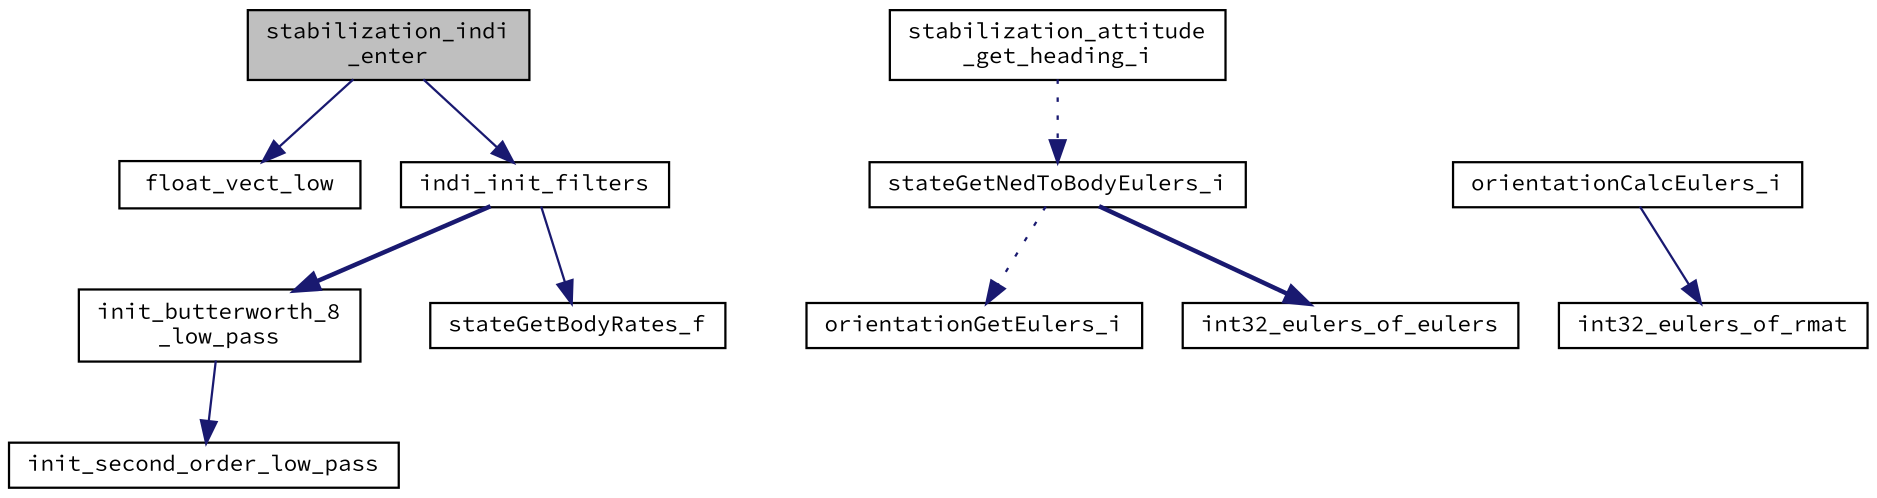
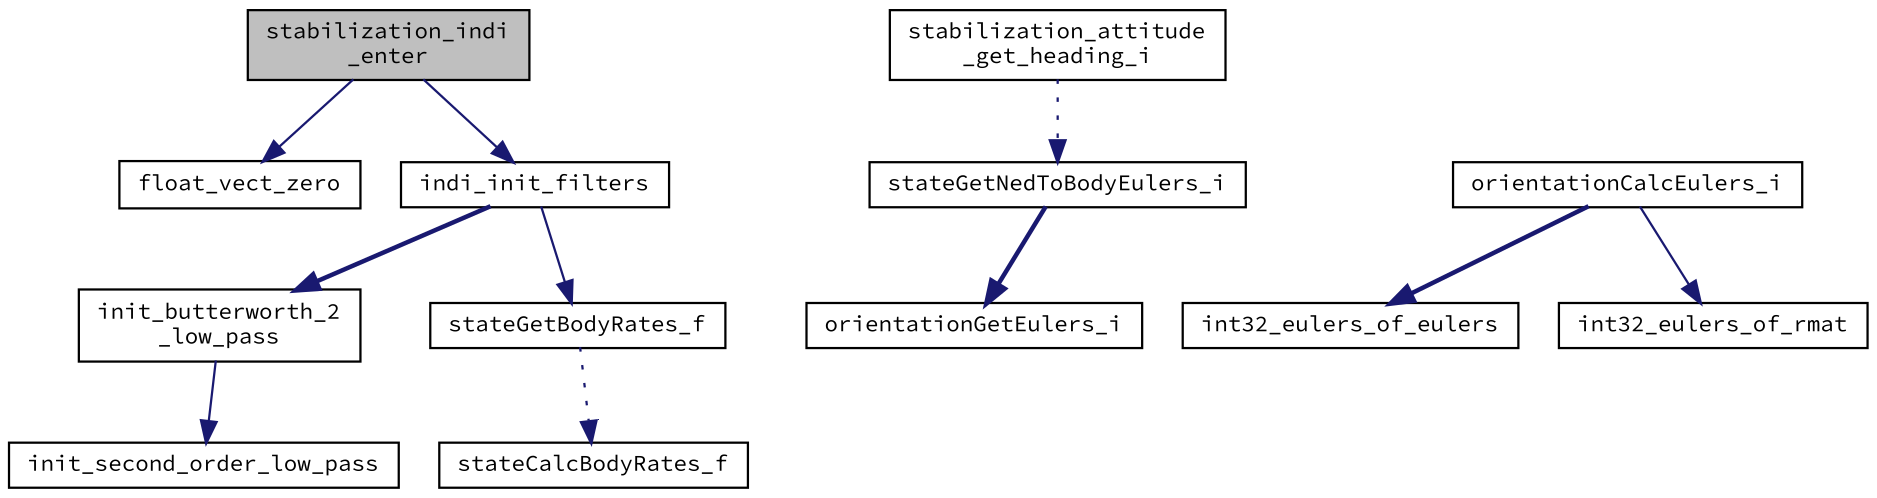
(240, 185) -> (240, 185)
(1022, 245) -> (1022, 245)
(1193, 250) -> (1500, 250)
(220, 326) -> (220, 326)
none -> (594, 465)
